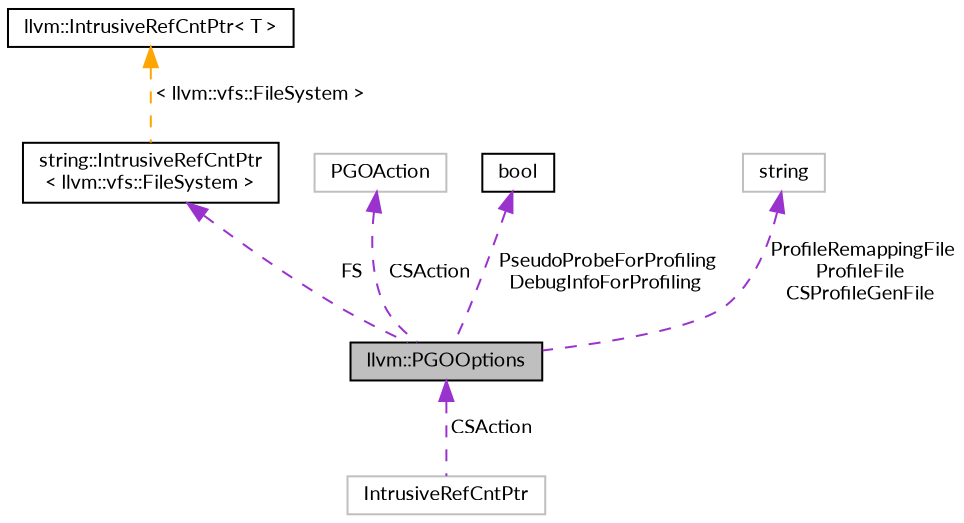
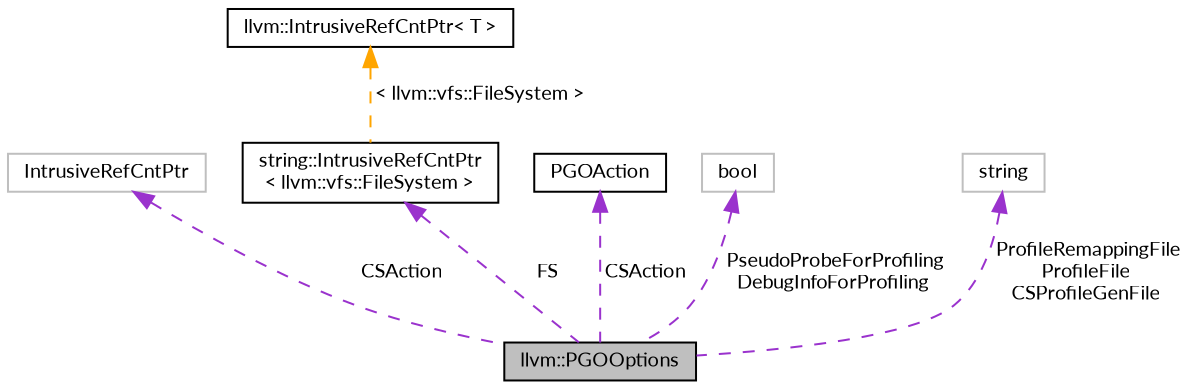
(380, 173) -> (600, 173)
(518, 173) -> (738, 173)
(446, 439) -> (321, 291)
